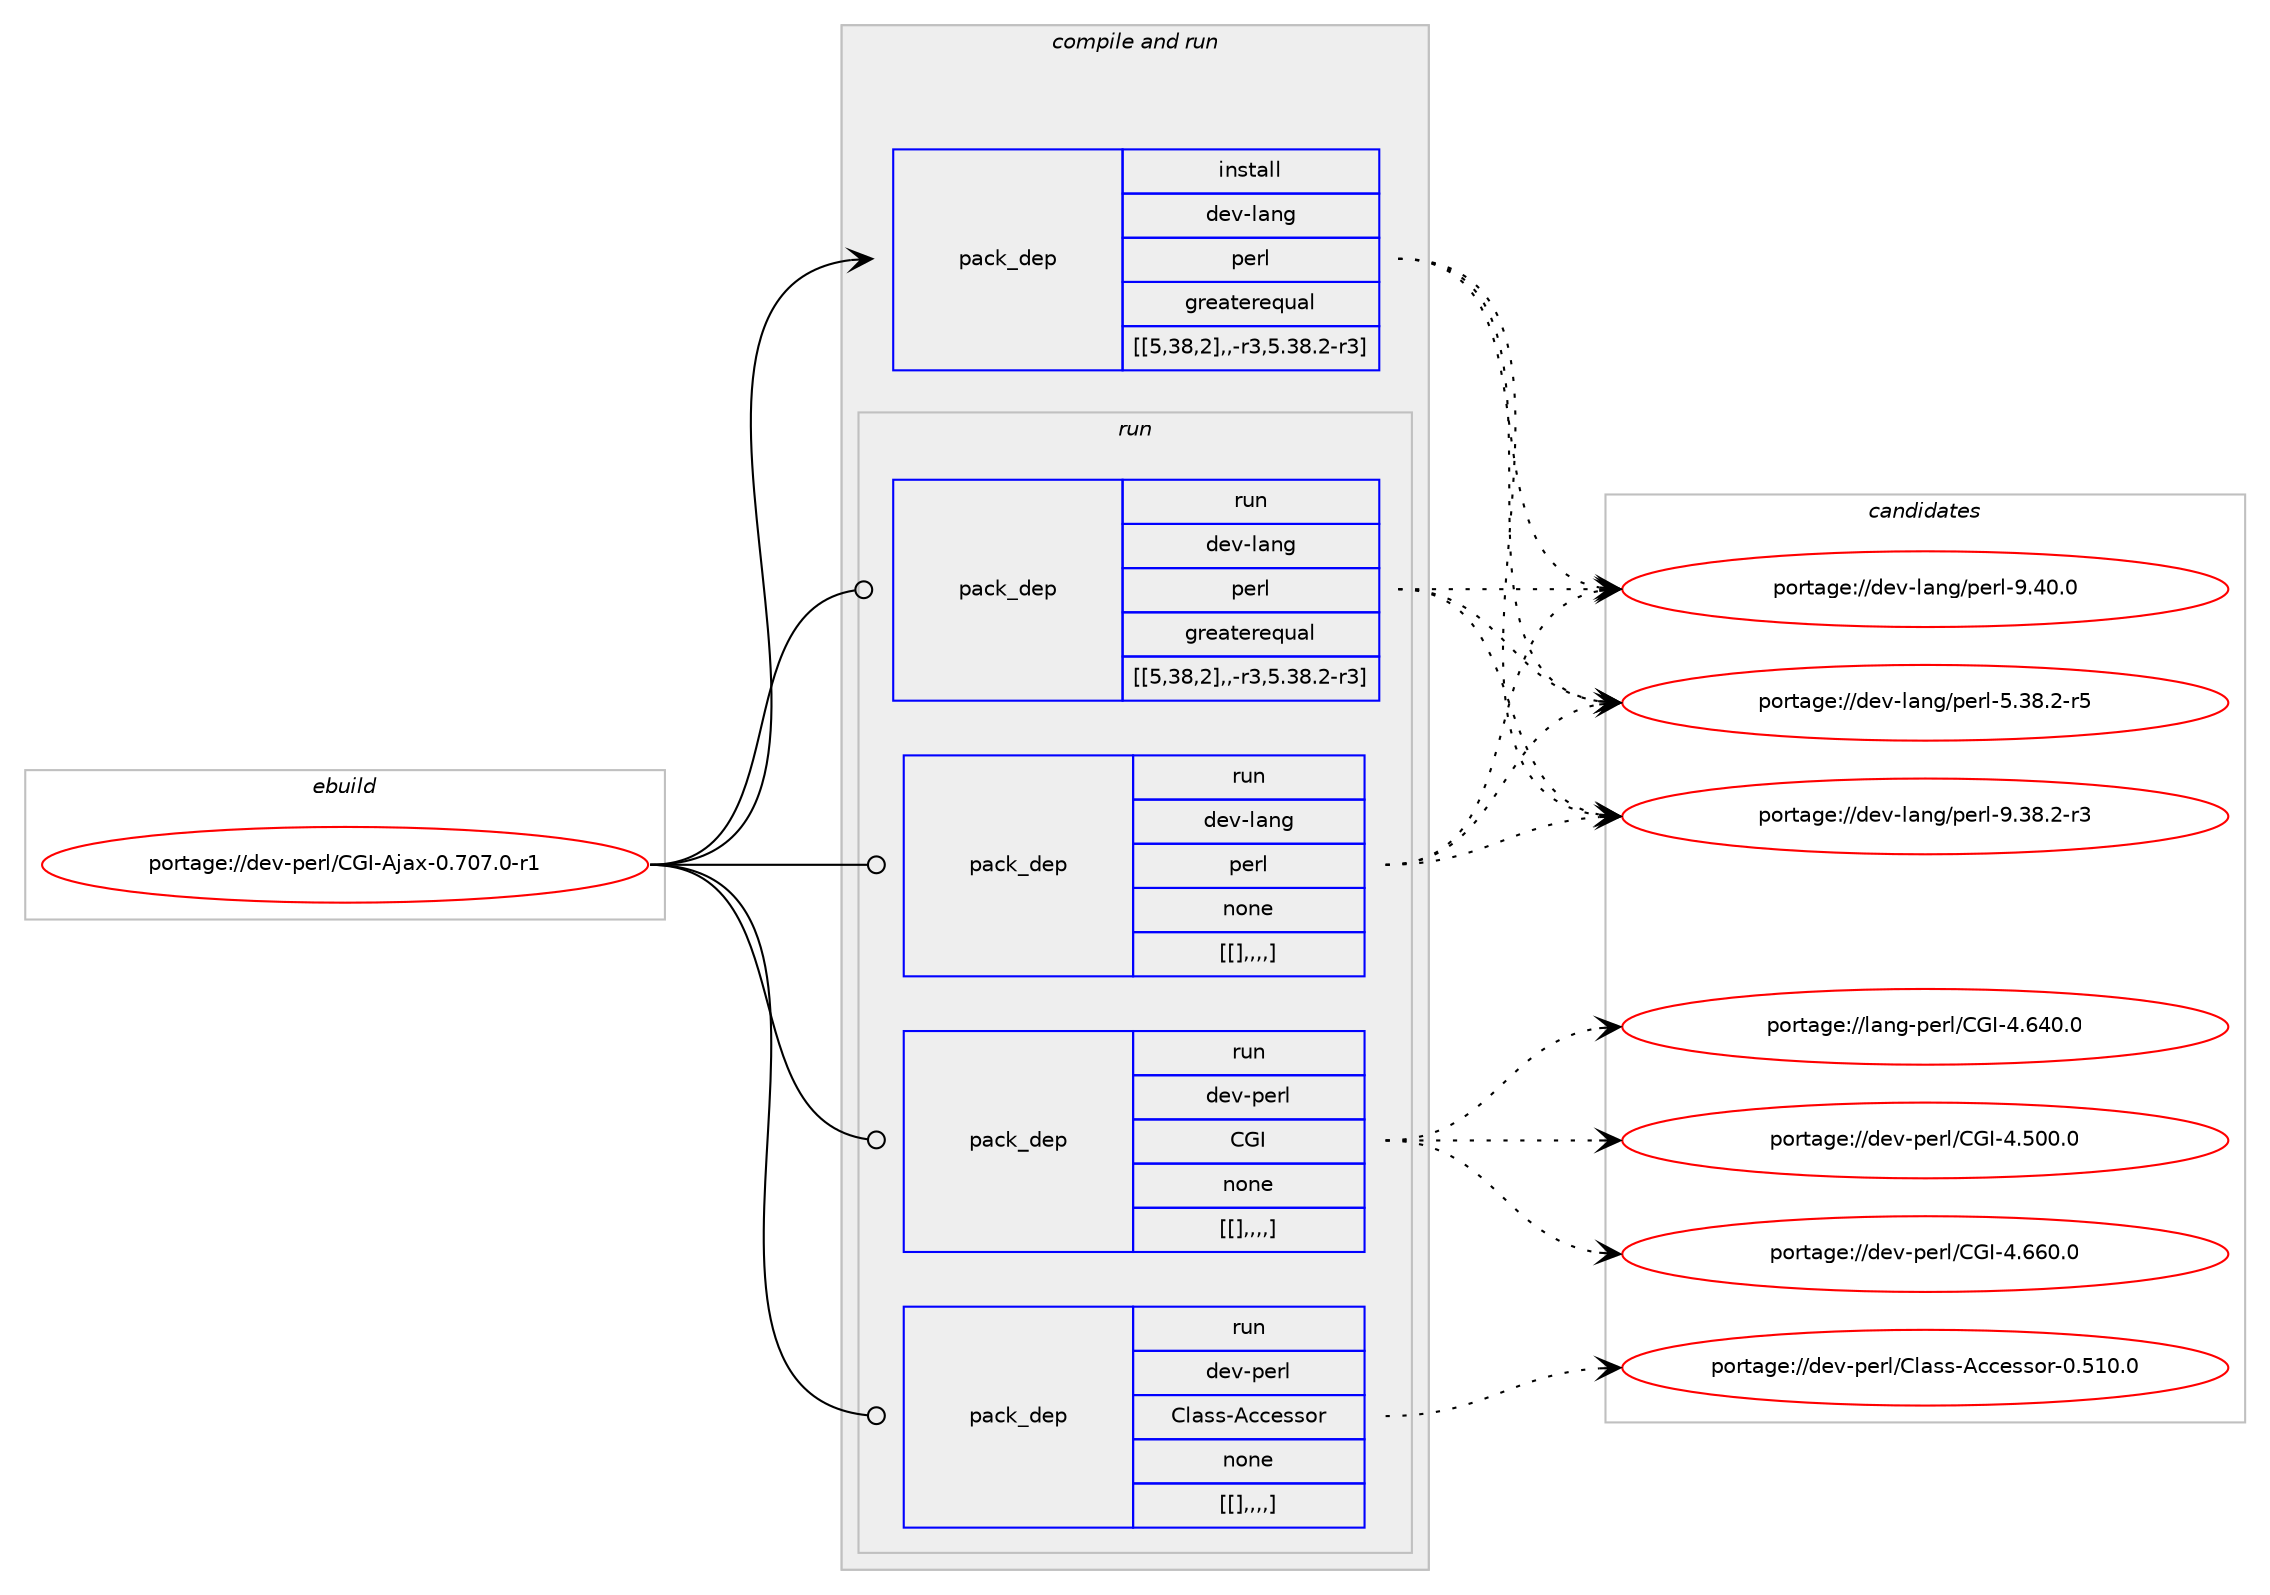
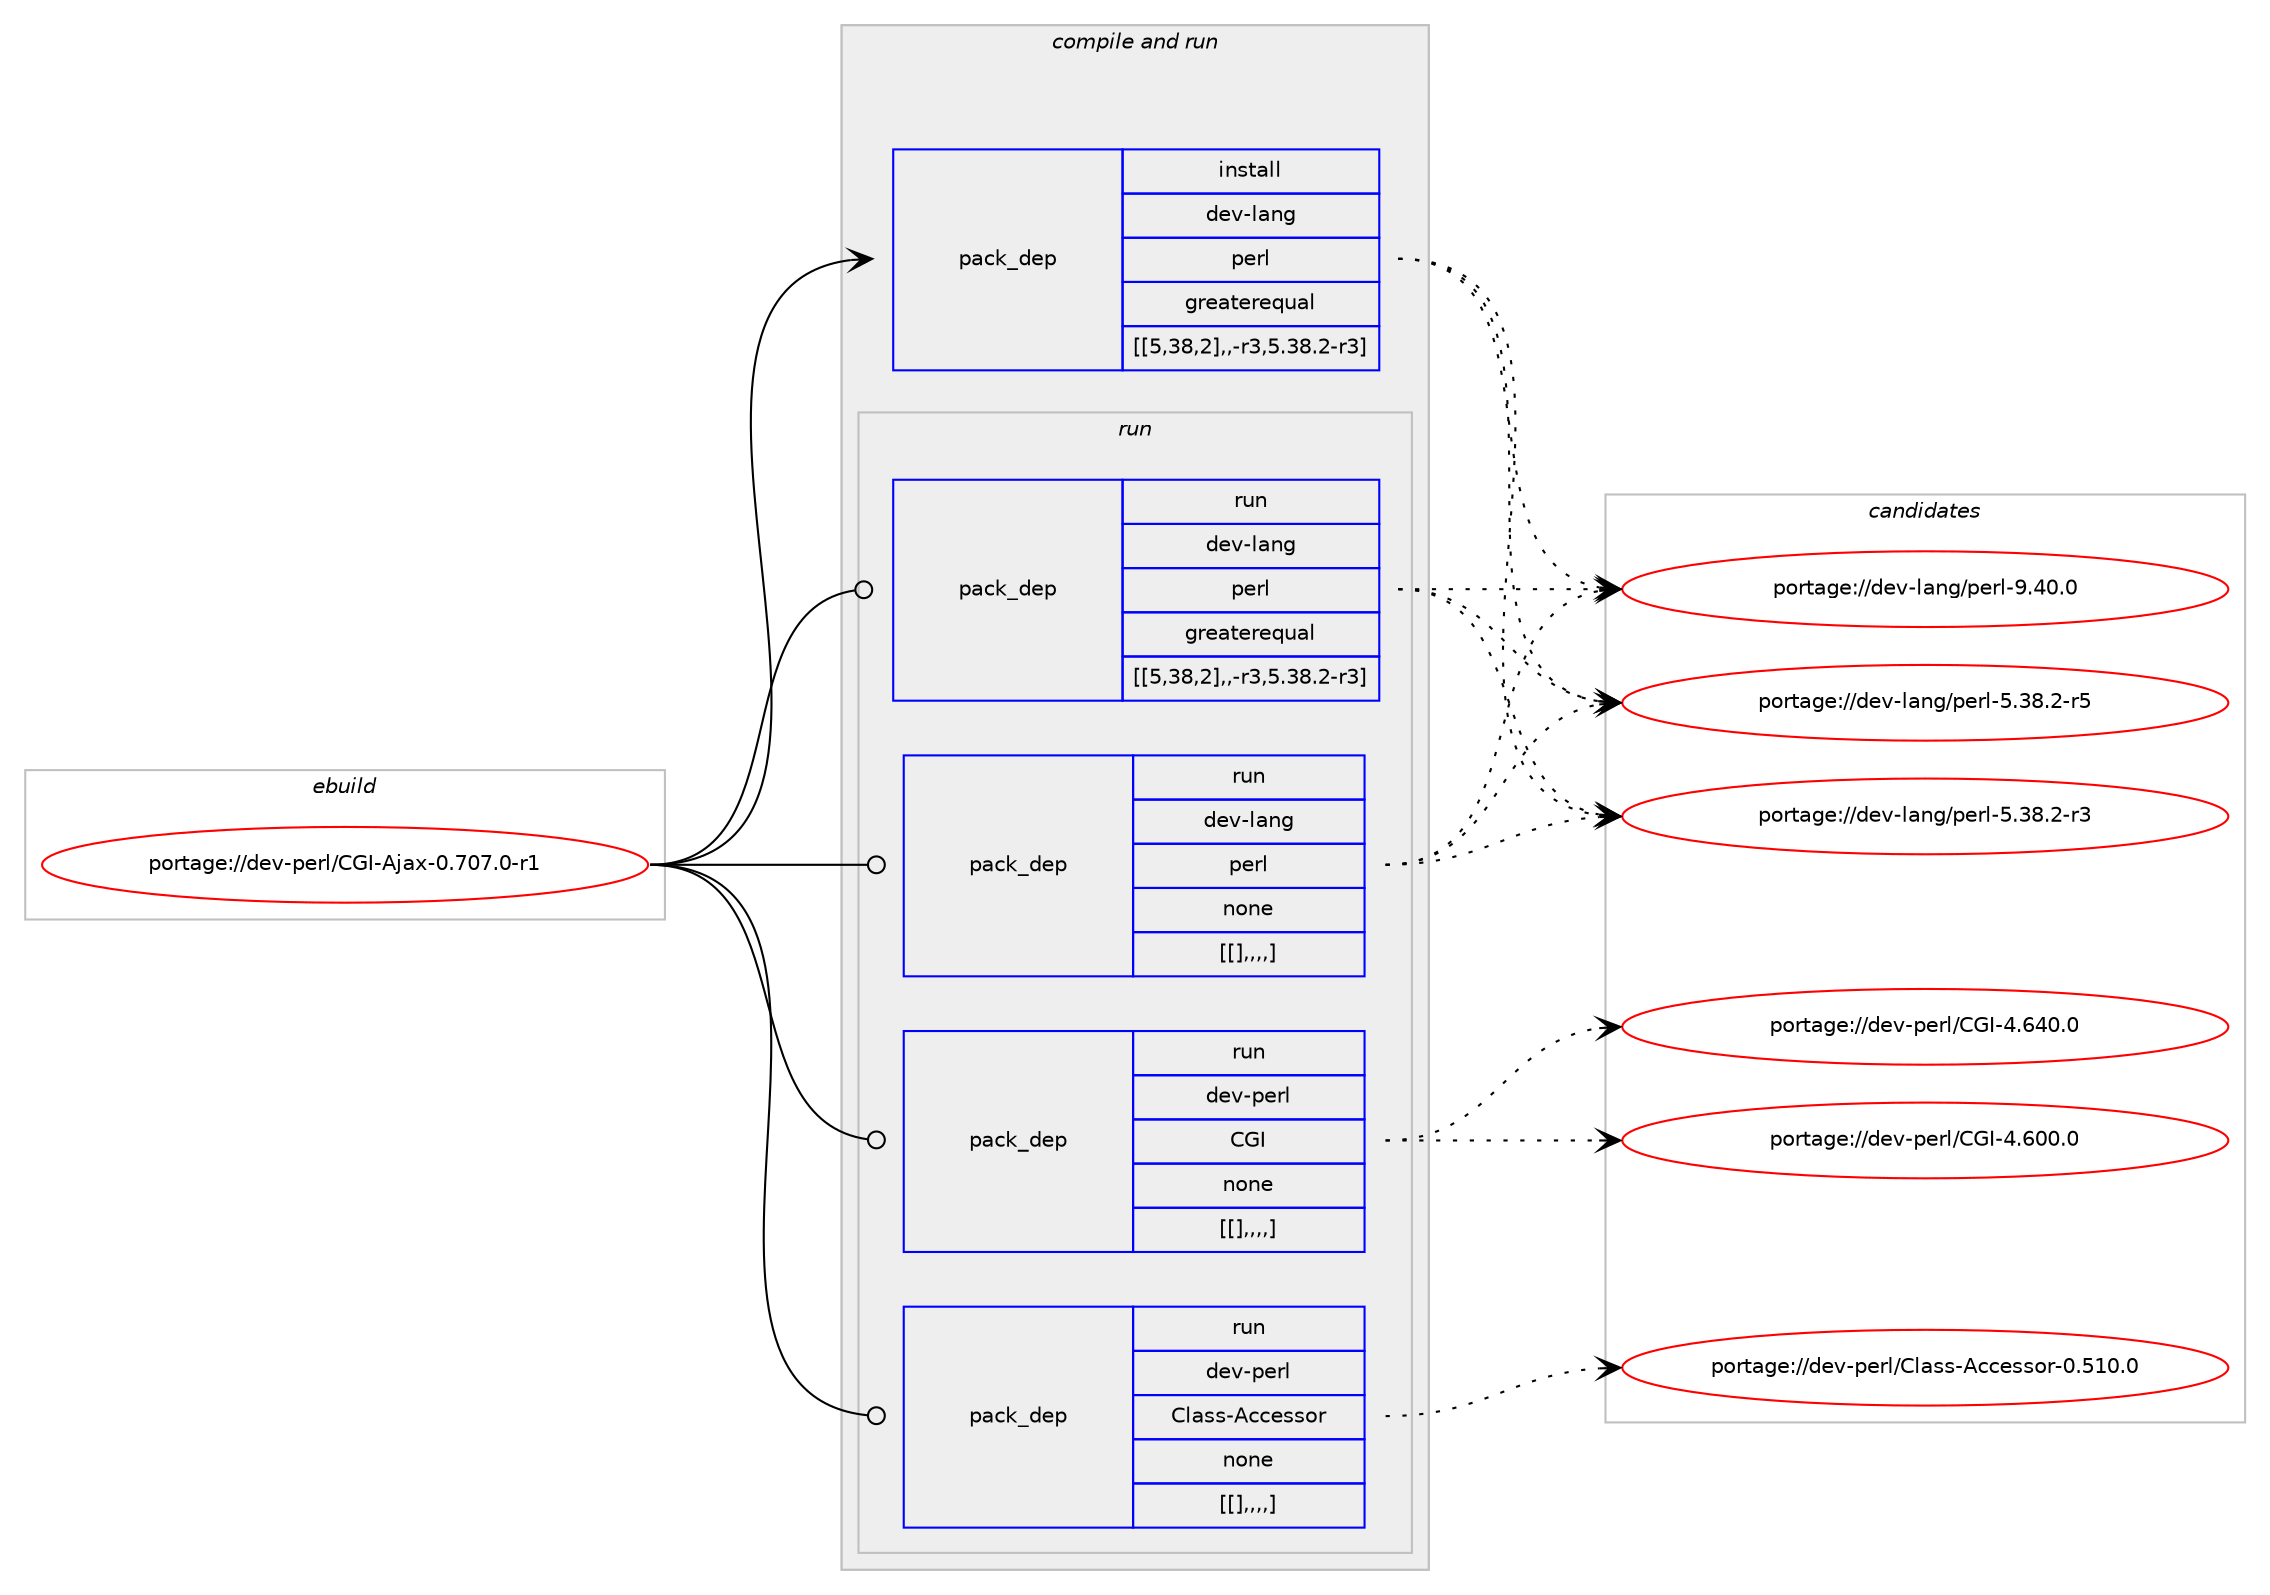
(1925, 816) -> (1925, 816)
(1925, 1027) -> (1925, 1027)
(1925, 1140) -> (1925, 1140)
(1925, 1254) -> none
